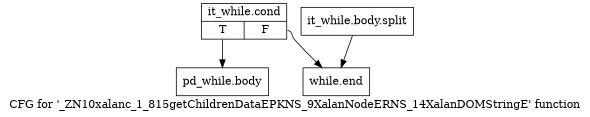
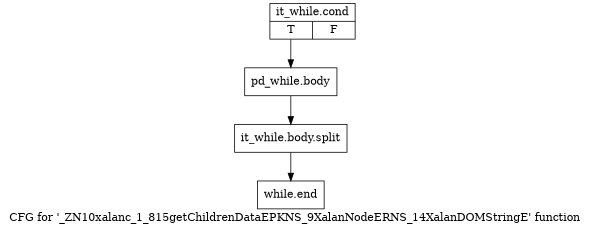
(301, 47) -> none
none -> (291, 106)
